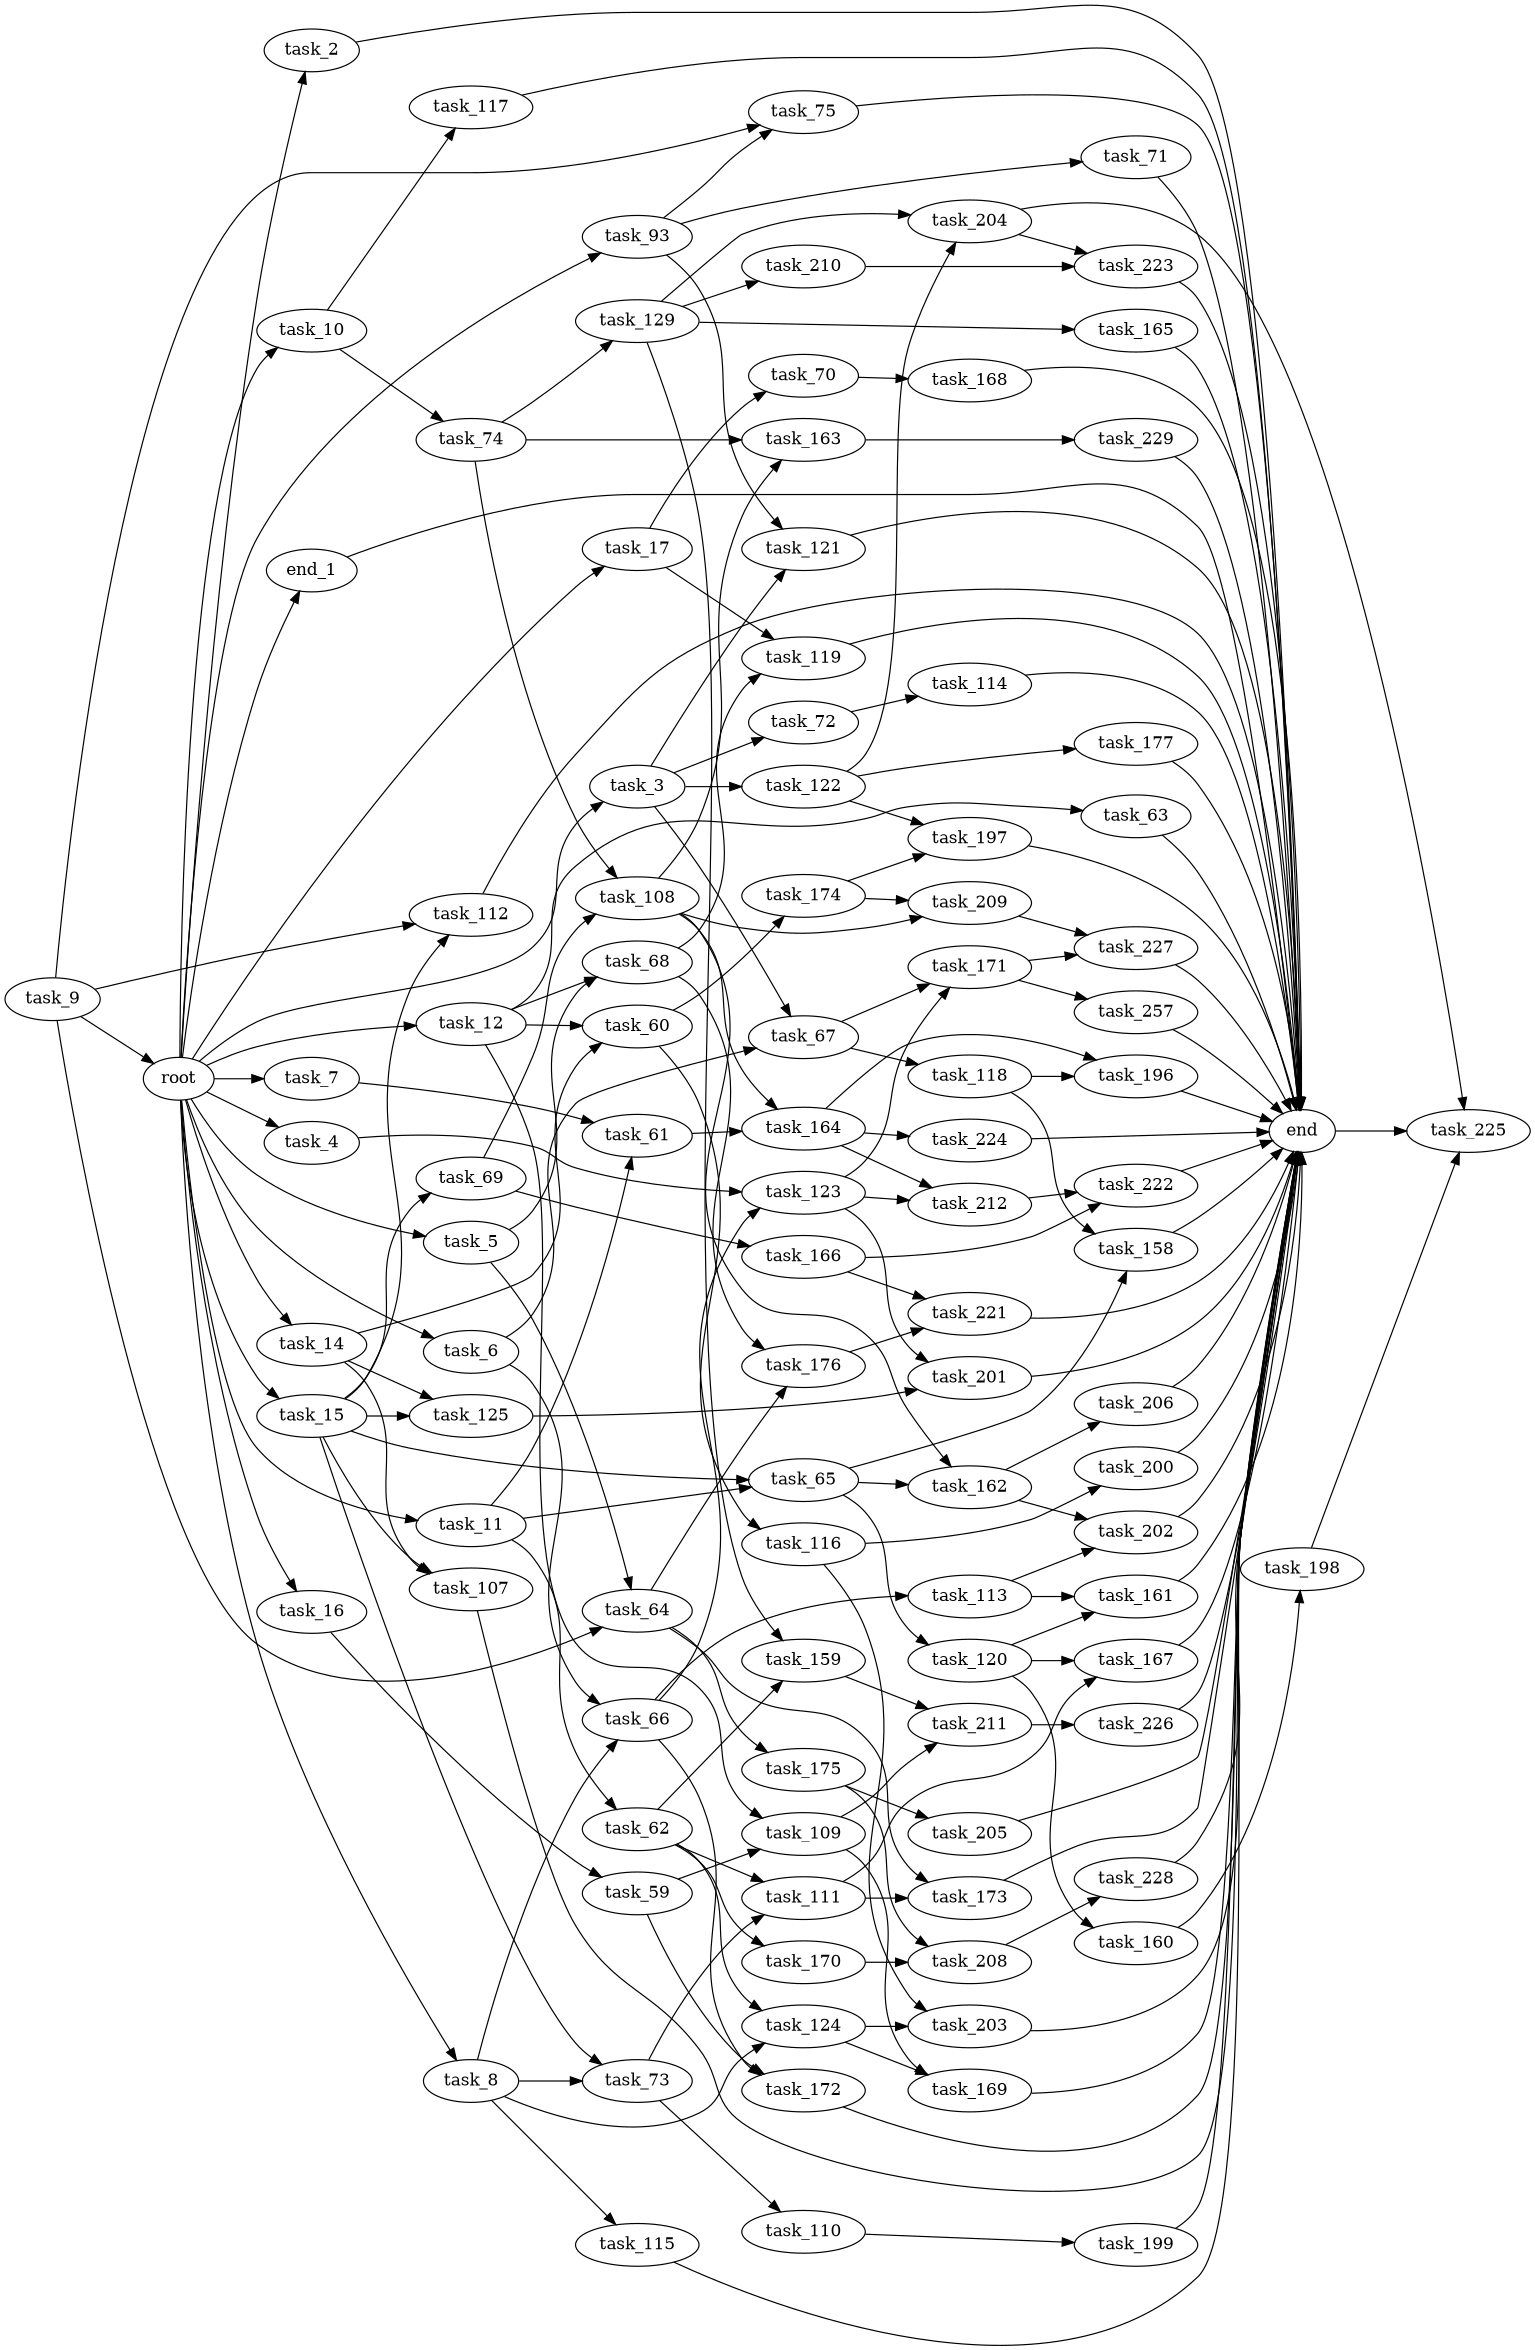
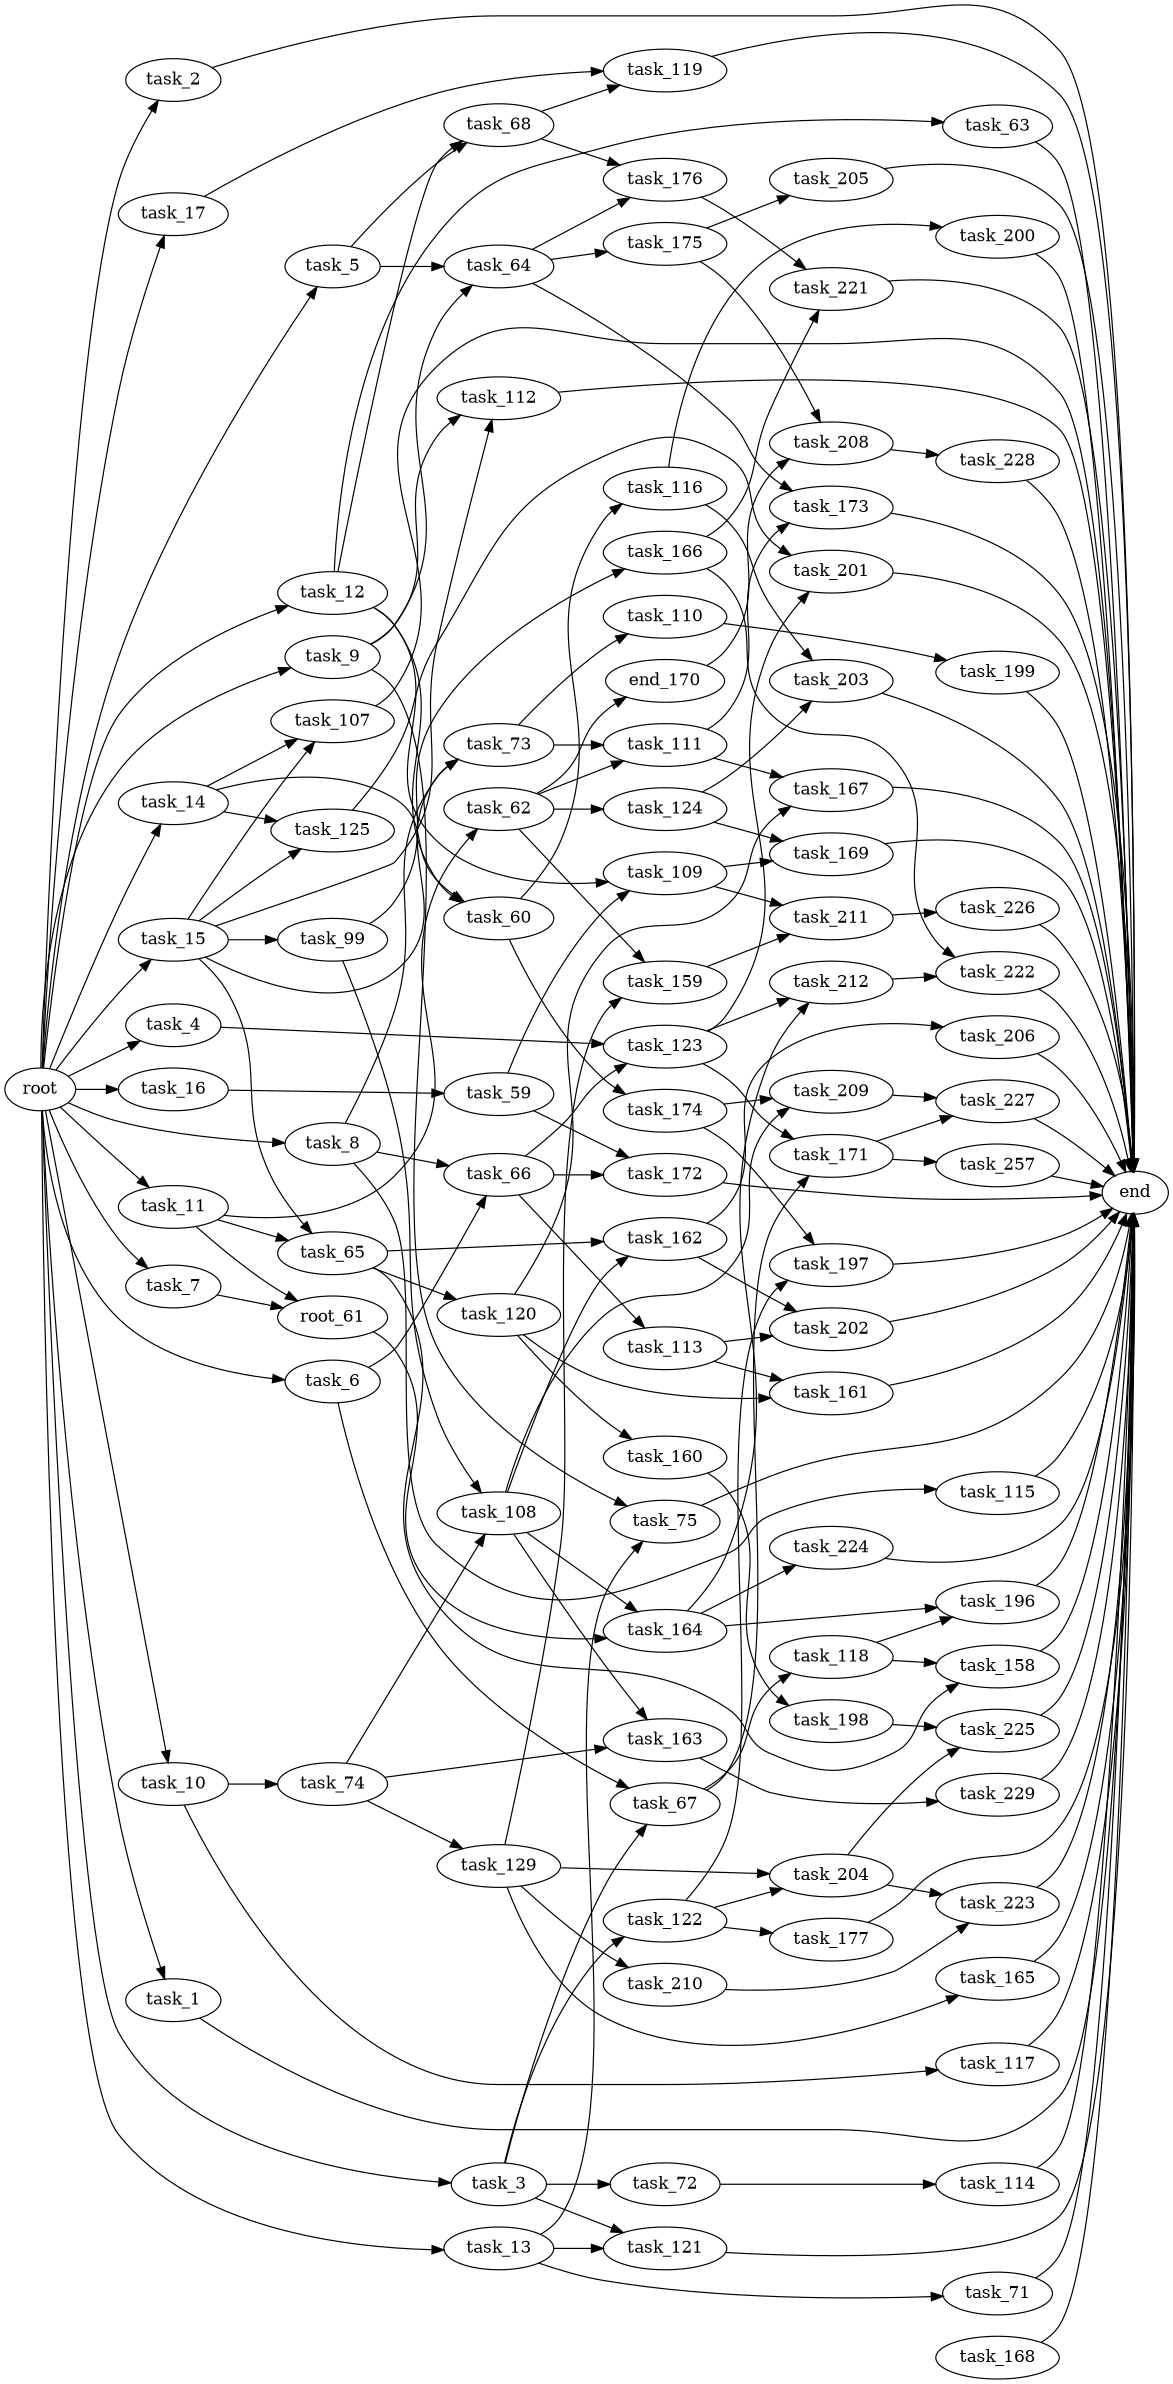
(637, 237) -> (499, 2248)
(804, 376) -> none
(312, 570) -> (173, 2000)
(112, 1037) -> (93, 811)
(1365, 1131) -> (1112, 1491)
(637, 1136) -> (333, 1317)
(471, 1179) -> (333, 940)
(804, 1962) -> (665, 681)
(644, 2126) -> none
